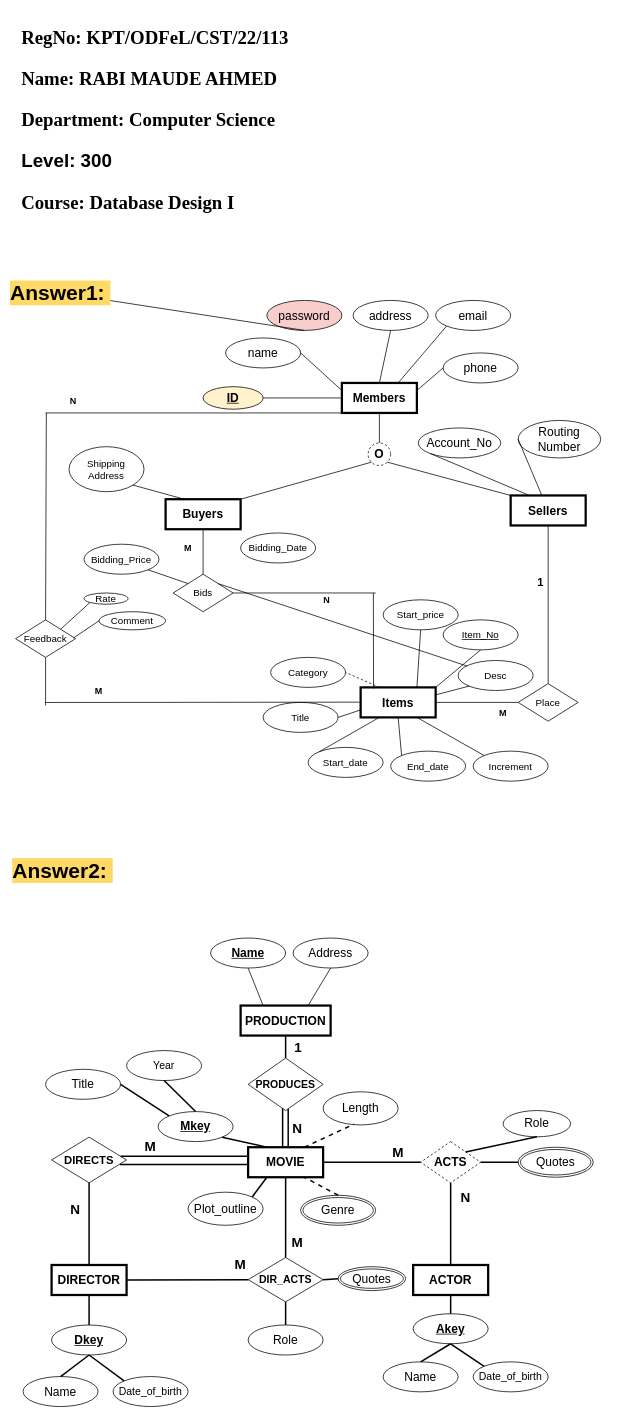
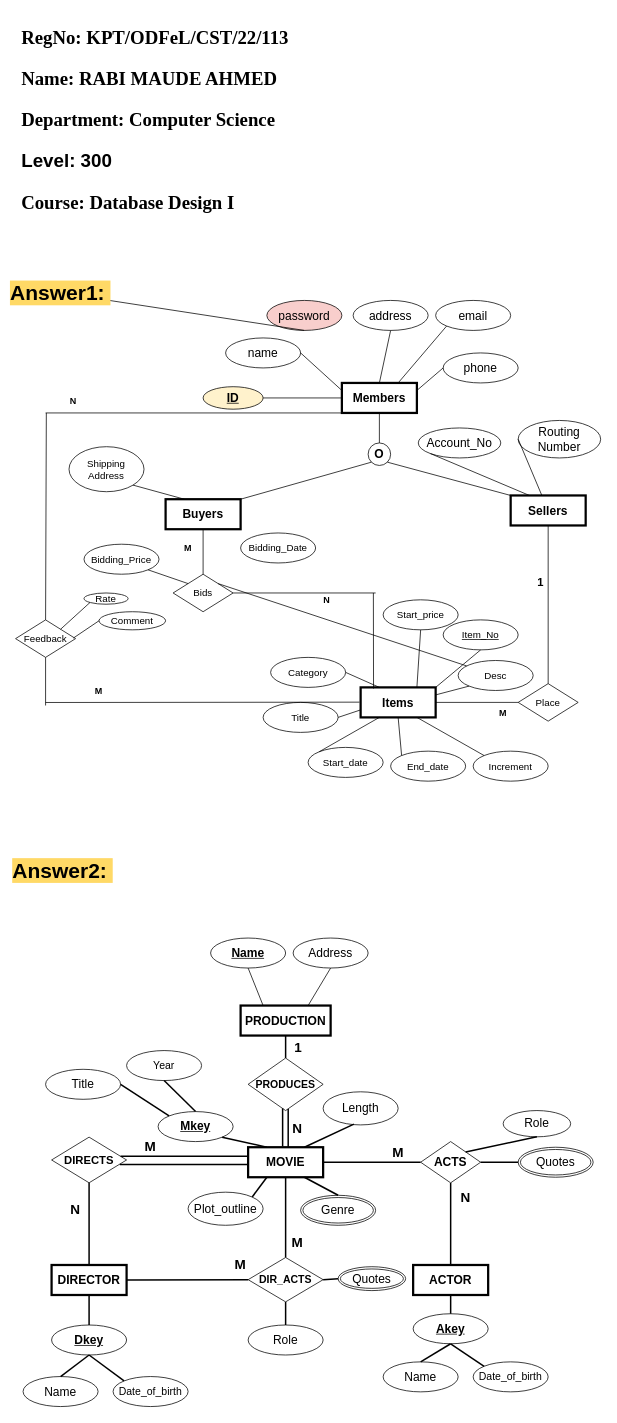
(379, 454) -> (379, 454)
(361, 679) -> (361, 679)
(330, 1135) -> (330, 1135)
(450, 1162) -> (450, 1162)
(320, 1186) -> (320, 1186)
